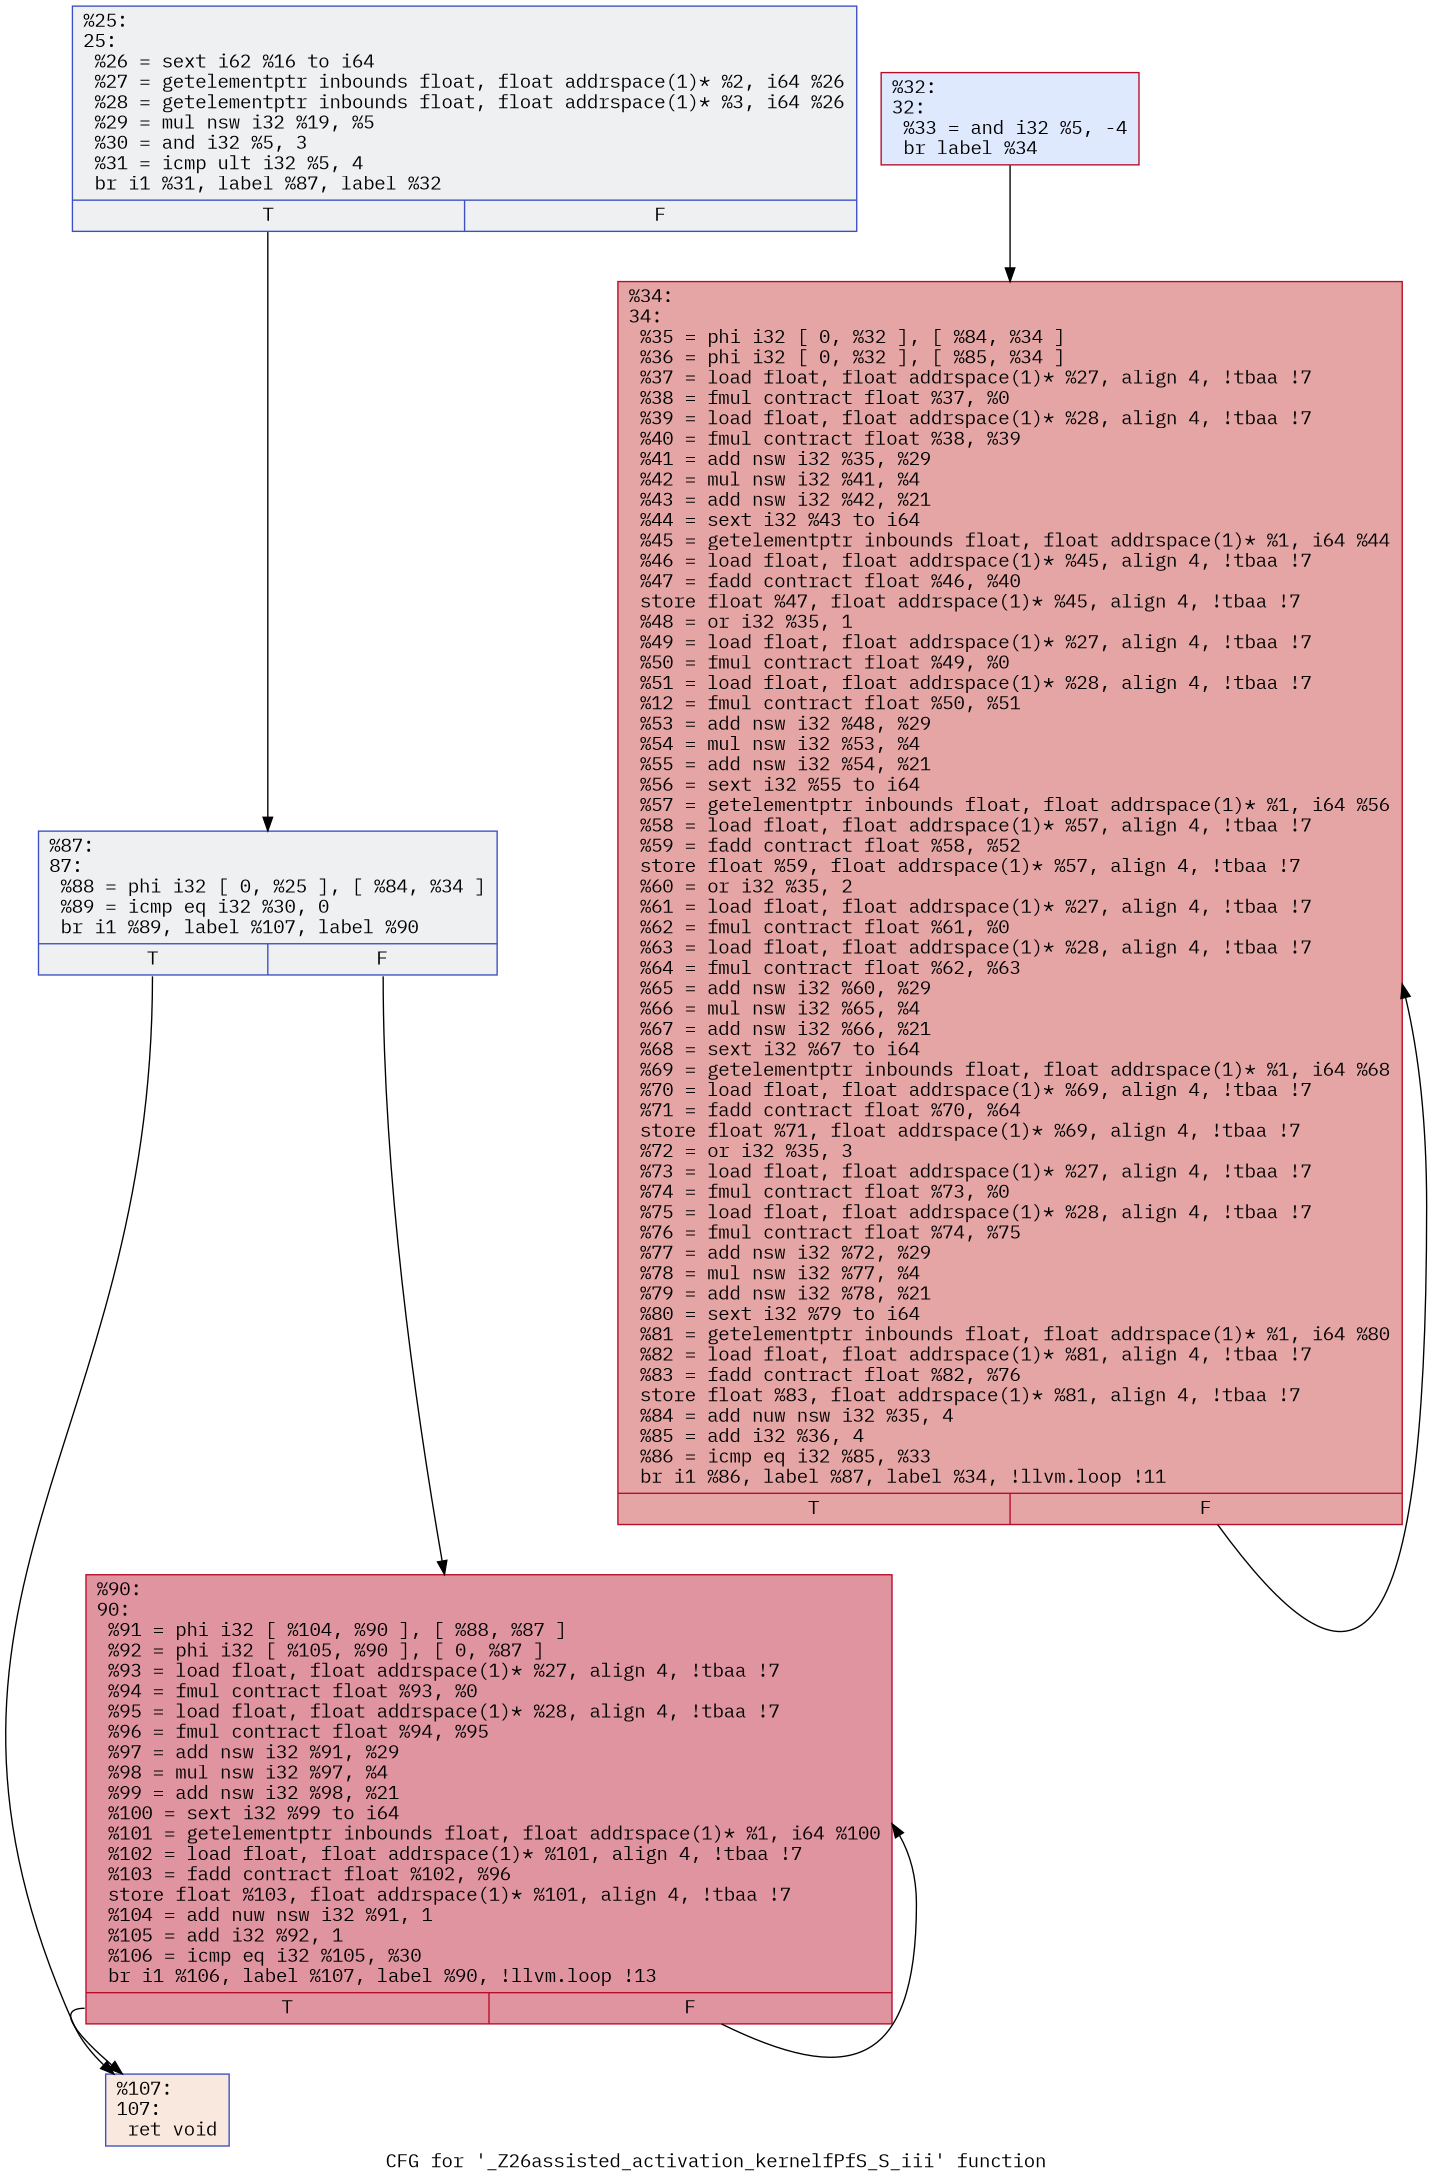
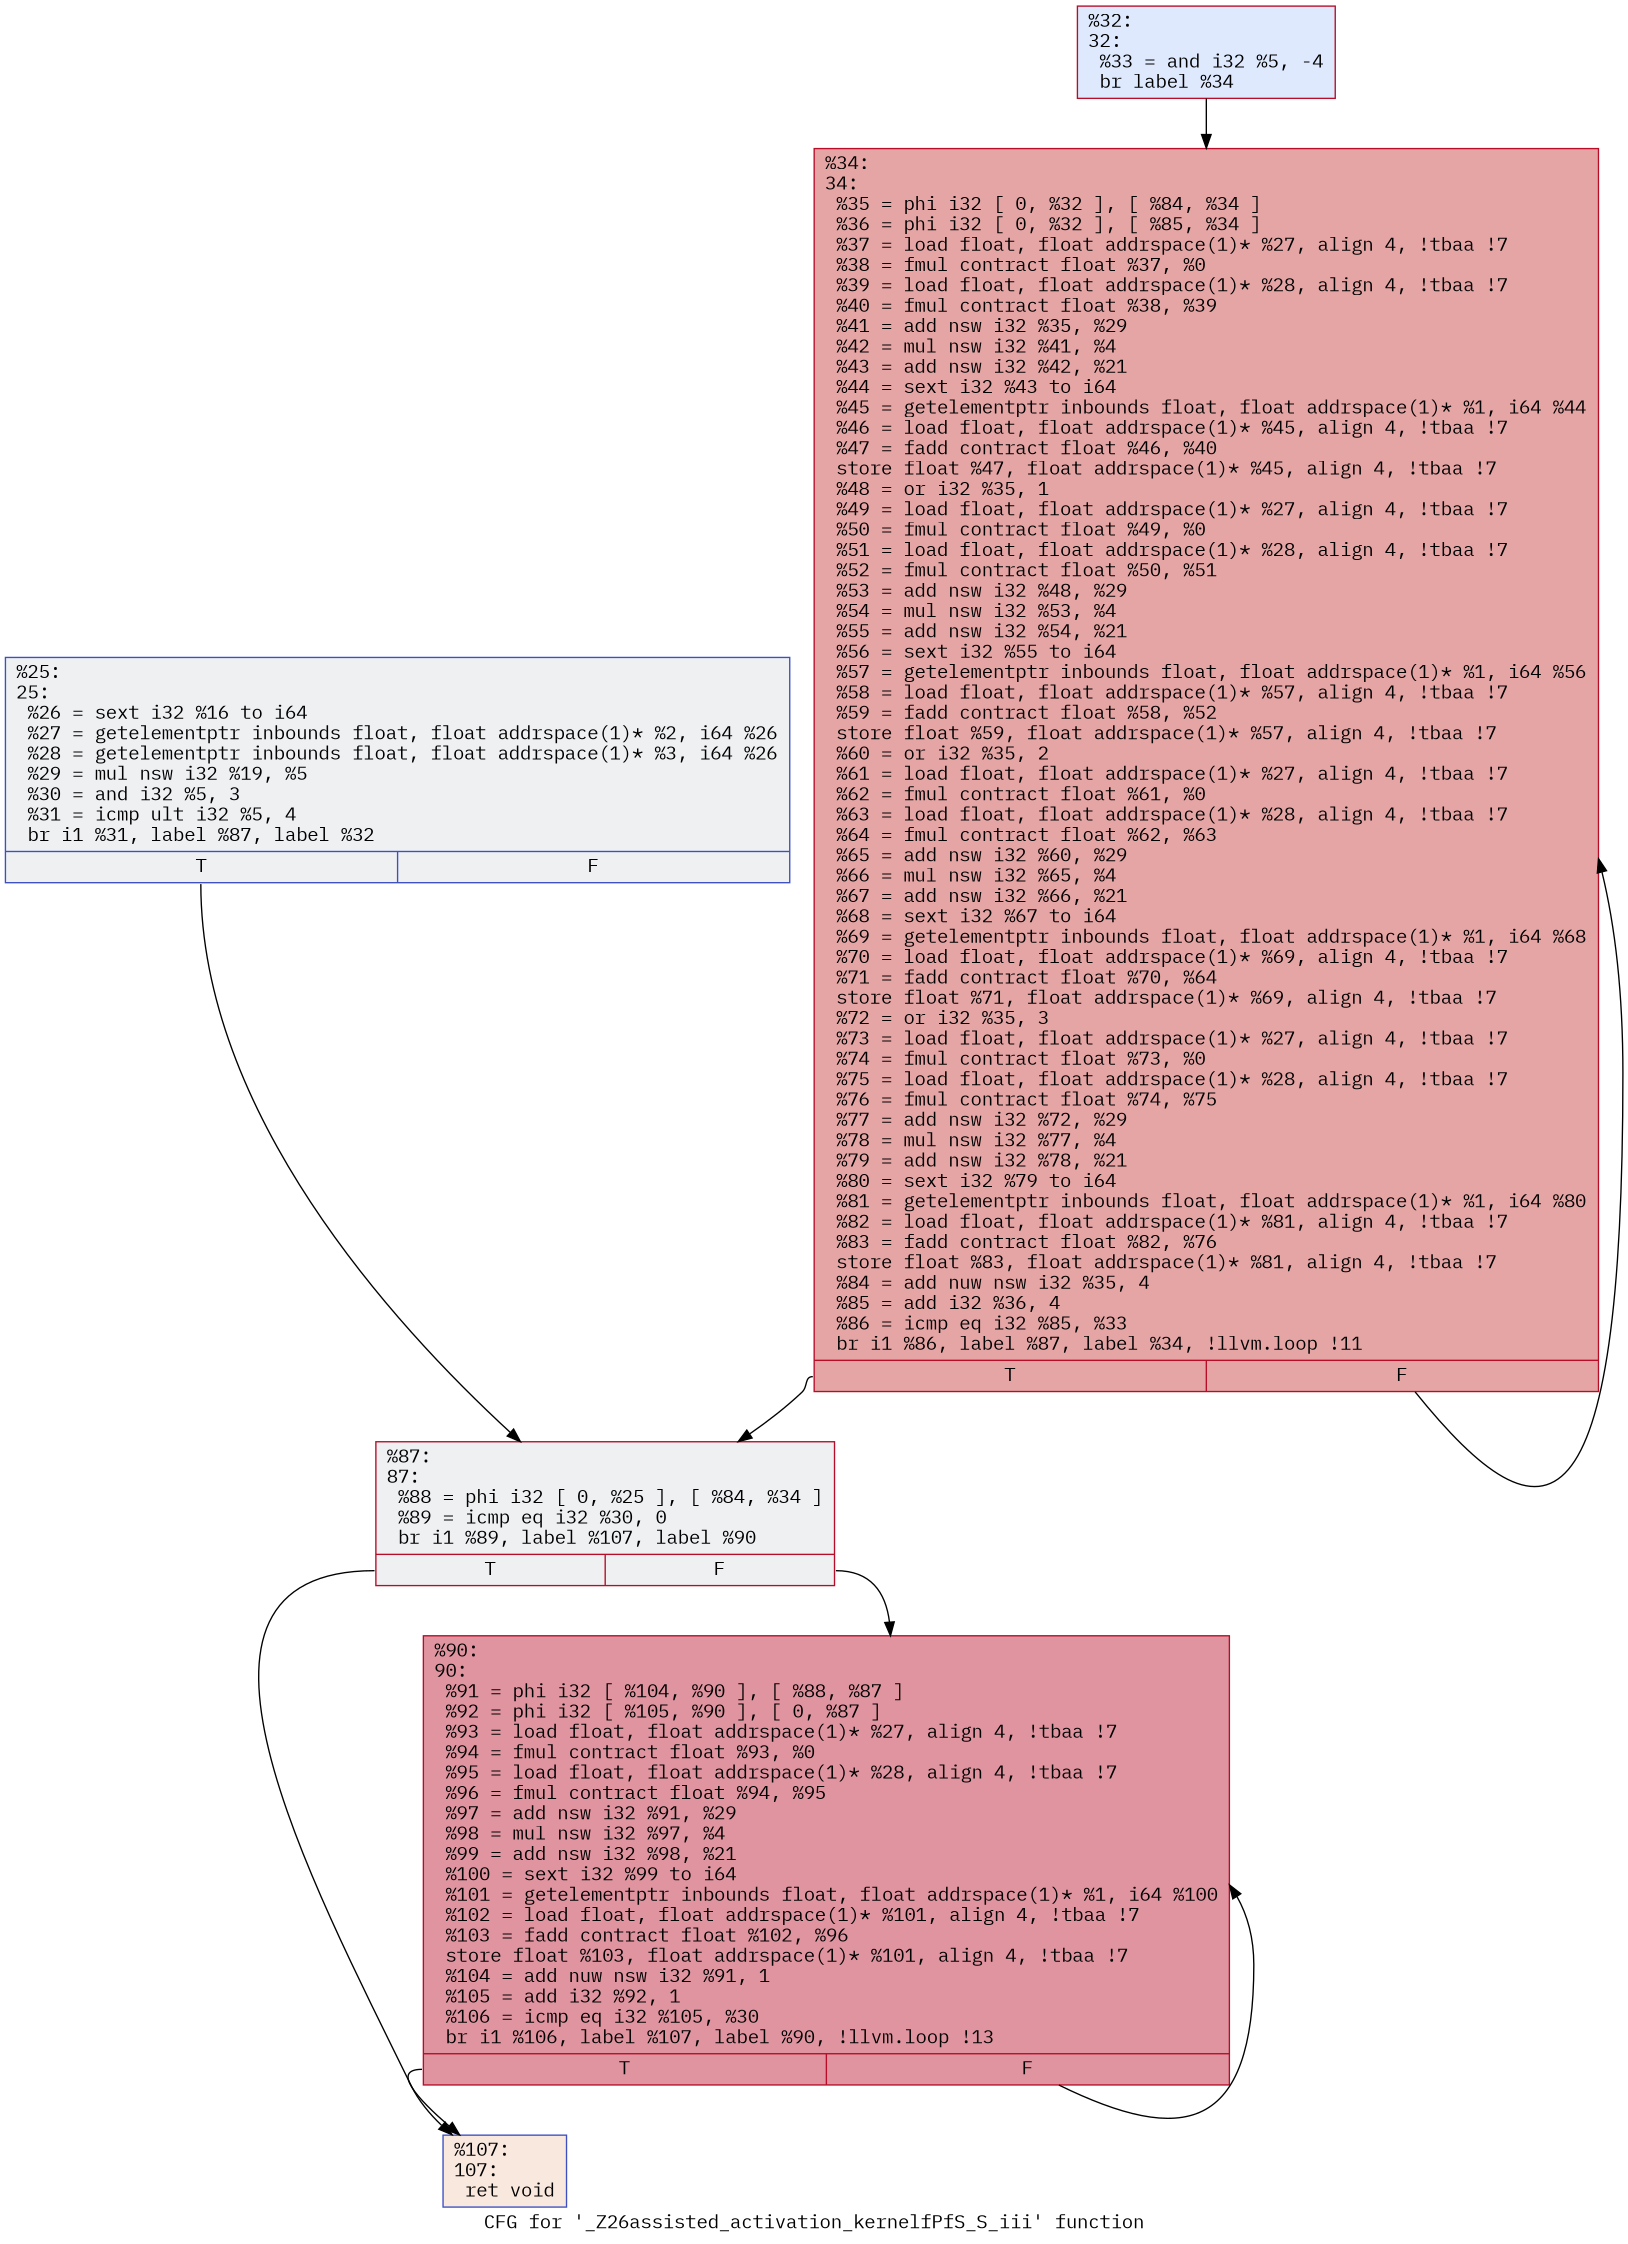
(229, 62) -> (162, 713)
(825, 704) -> (1021, 571)
(268, 903) -> (605, 1514)
none -> (785, 1408)
